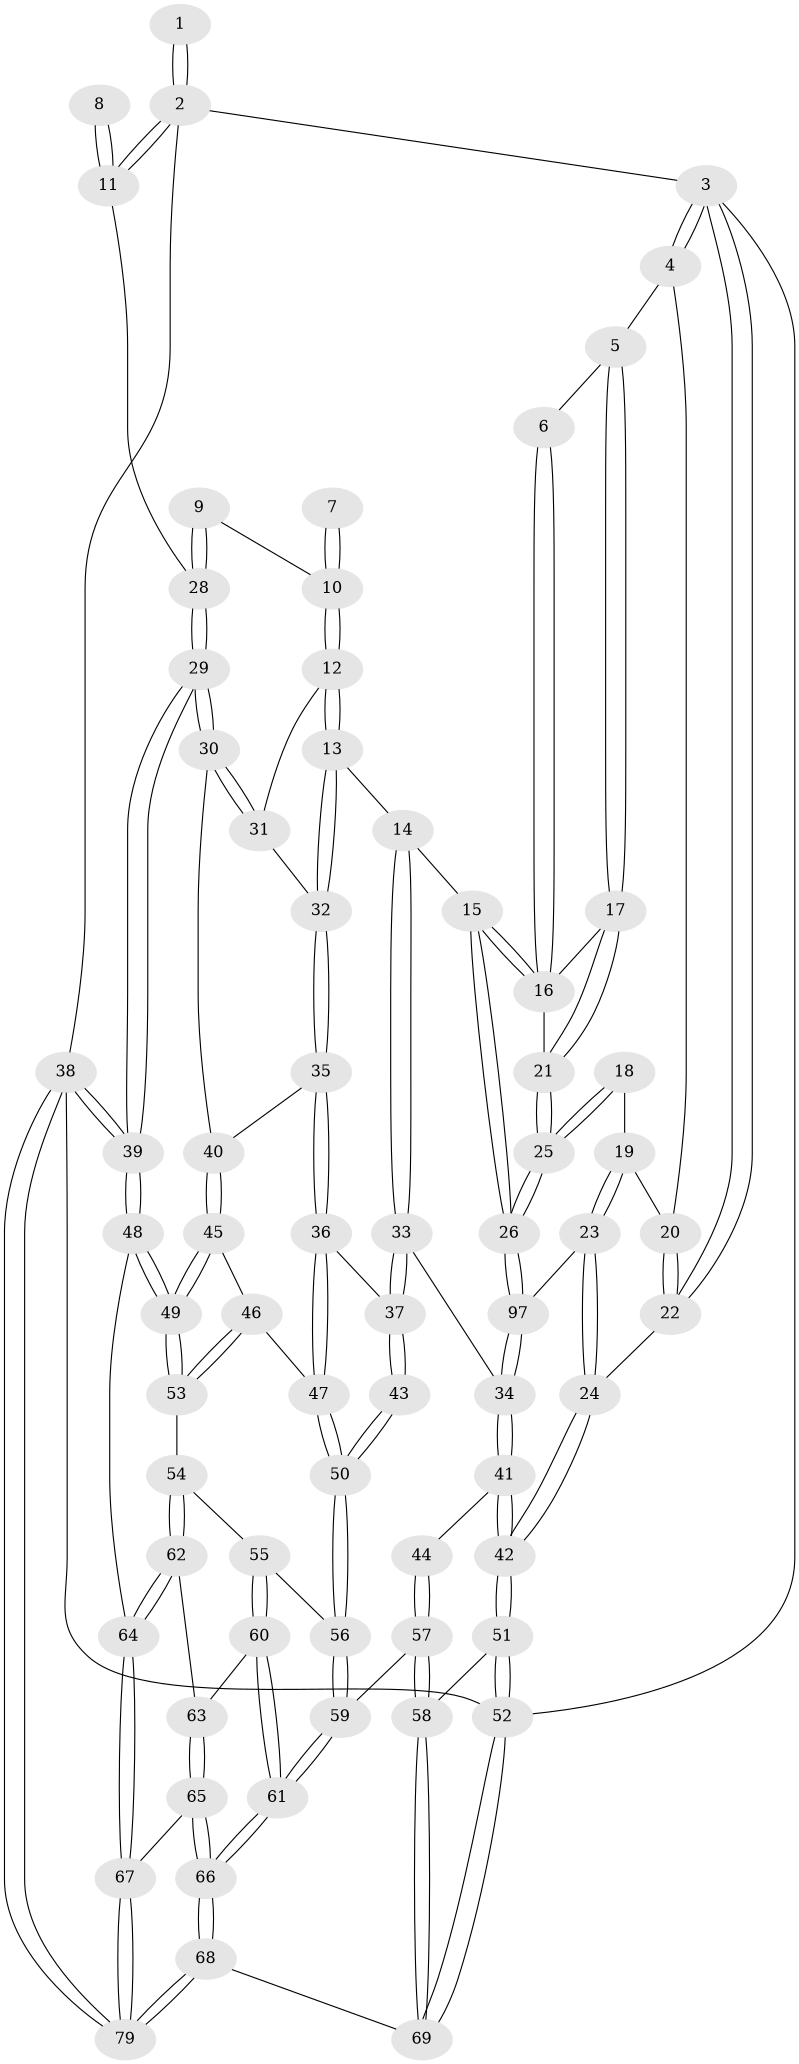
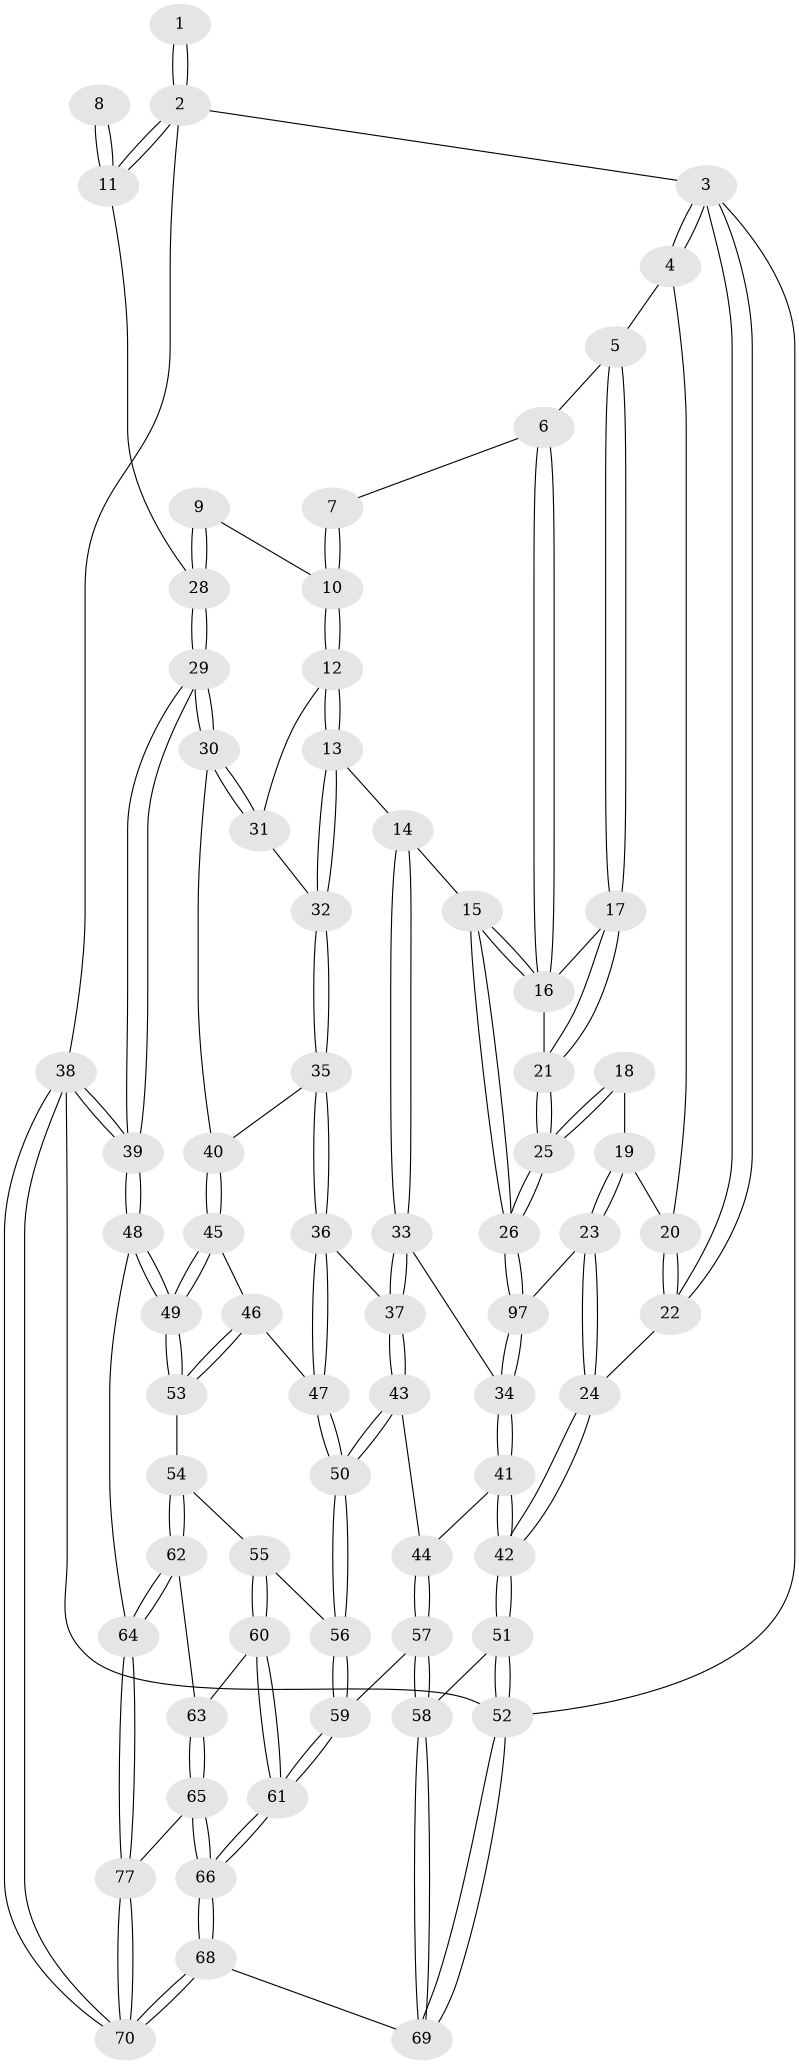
none -> (438, 468)
none -> (411, 1475)
(125, 1878) -> (125, 1878)
(125, 2040) -> (125, 2040)
